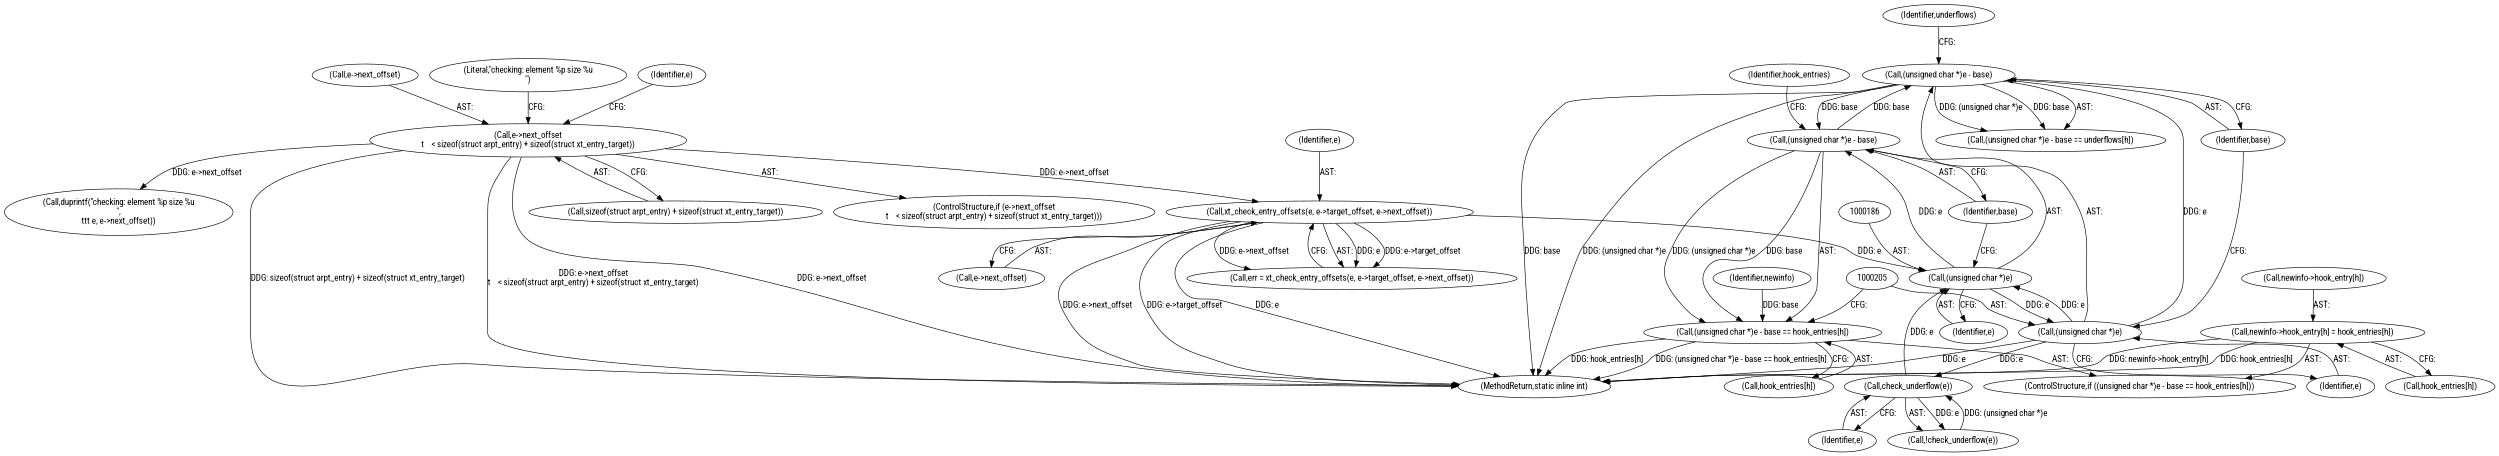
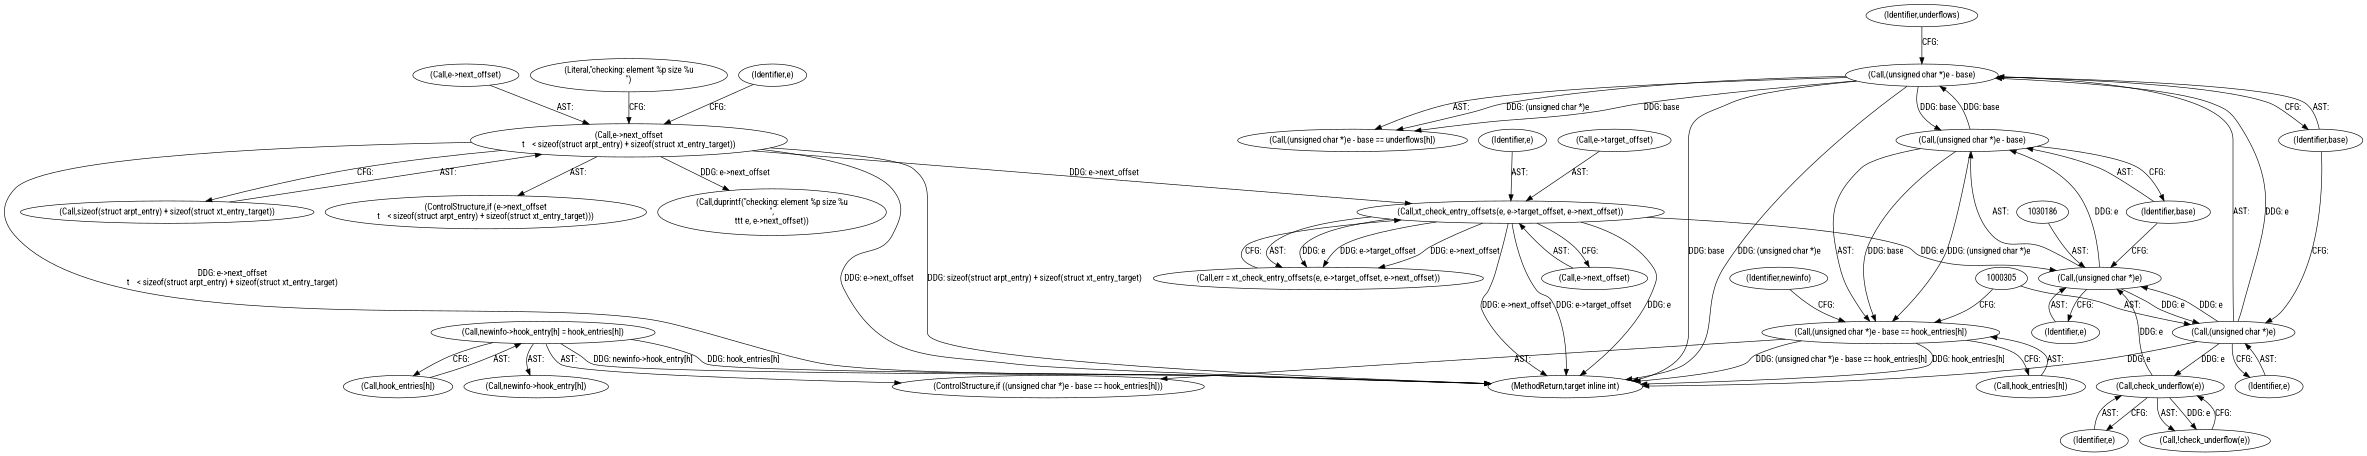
(1789, 75) -> none
none -> (1615, 140)
(1865, 212) -> (2043, 212)
(1872, 278) -> (2002, 278)
(2313, 302) -> (527, 356)
(1781, 305) -> (1827, 305)
(1534, 387) -> (1565, 387)
(2006, 414) -> (2224, 414)
